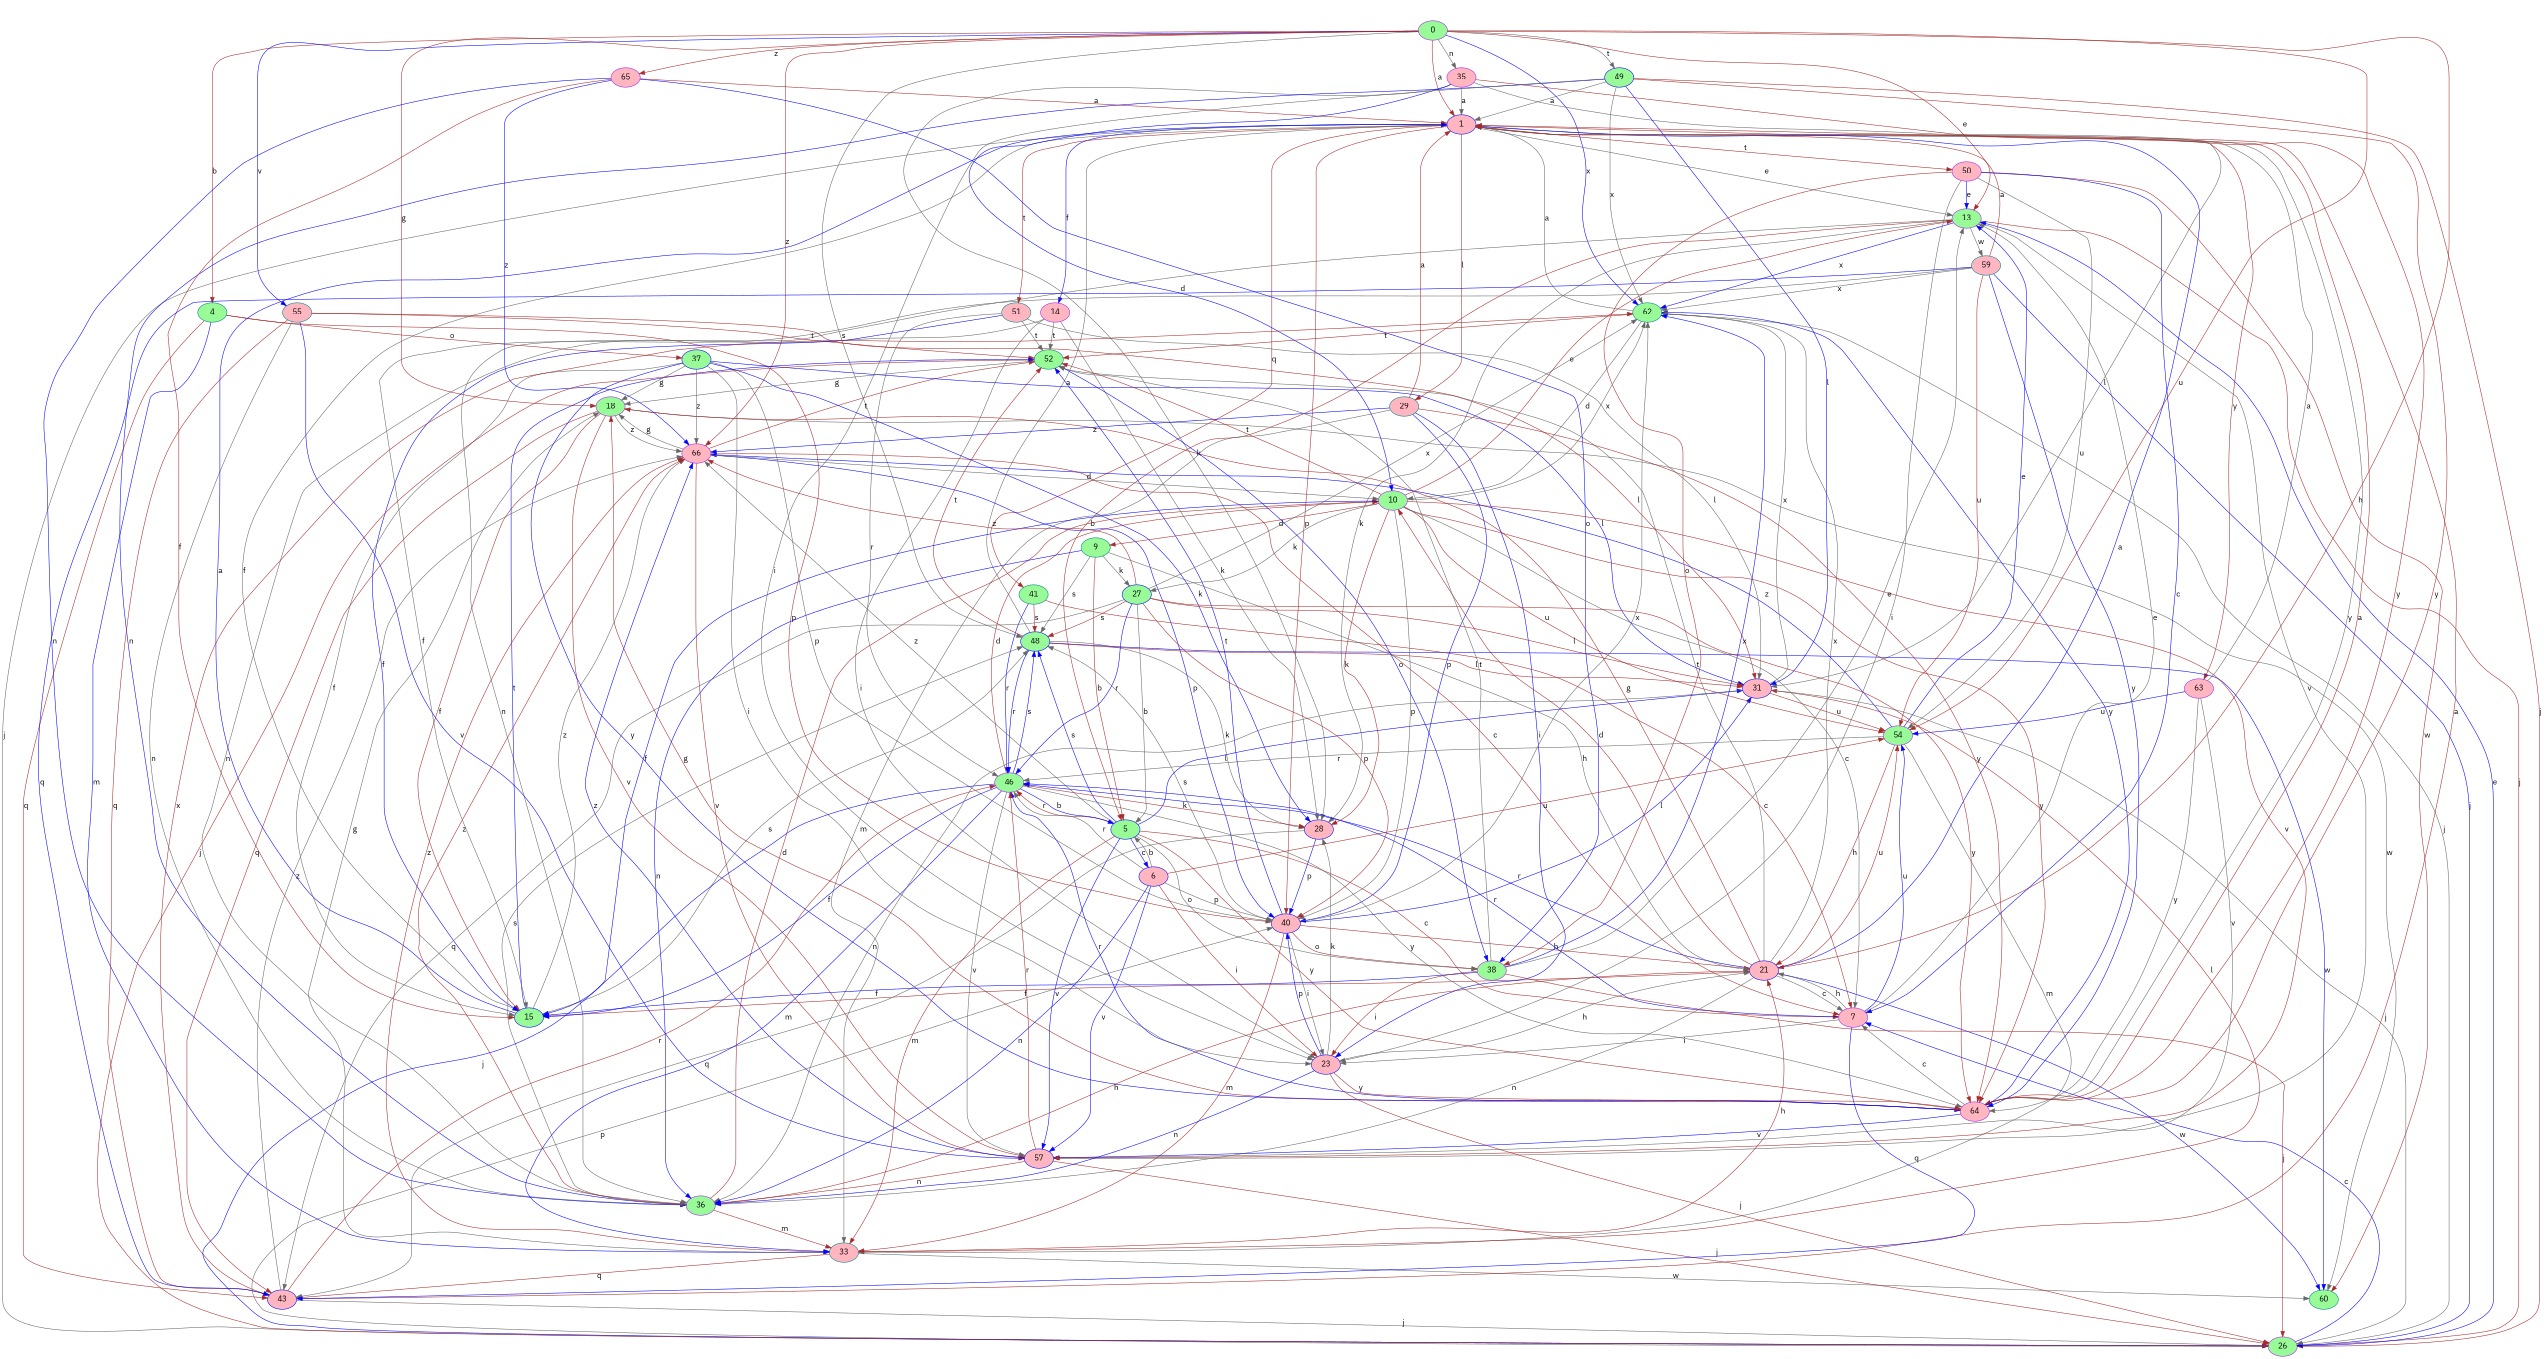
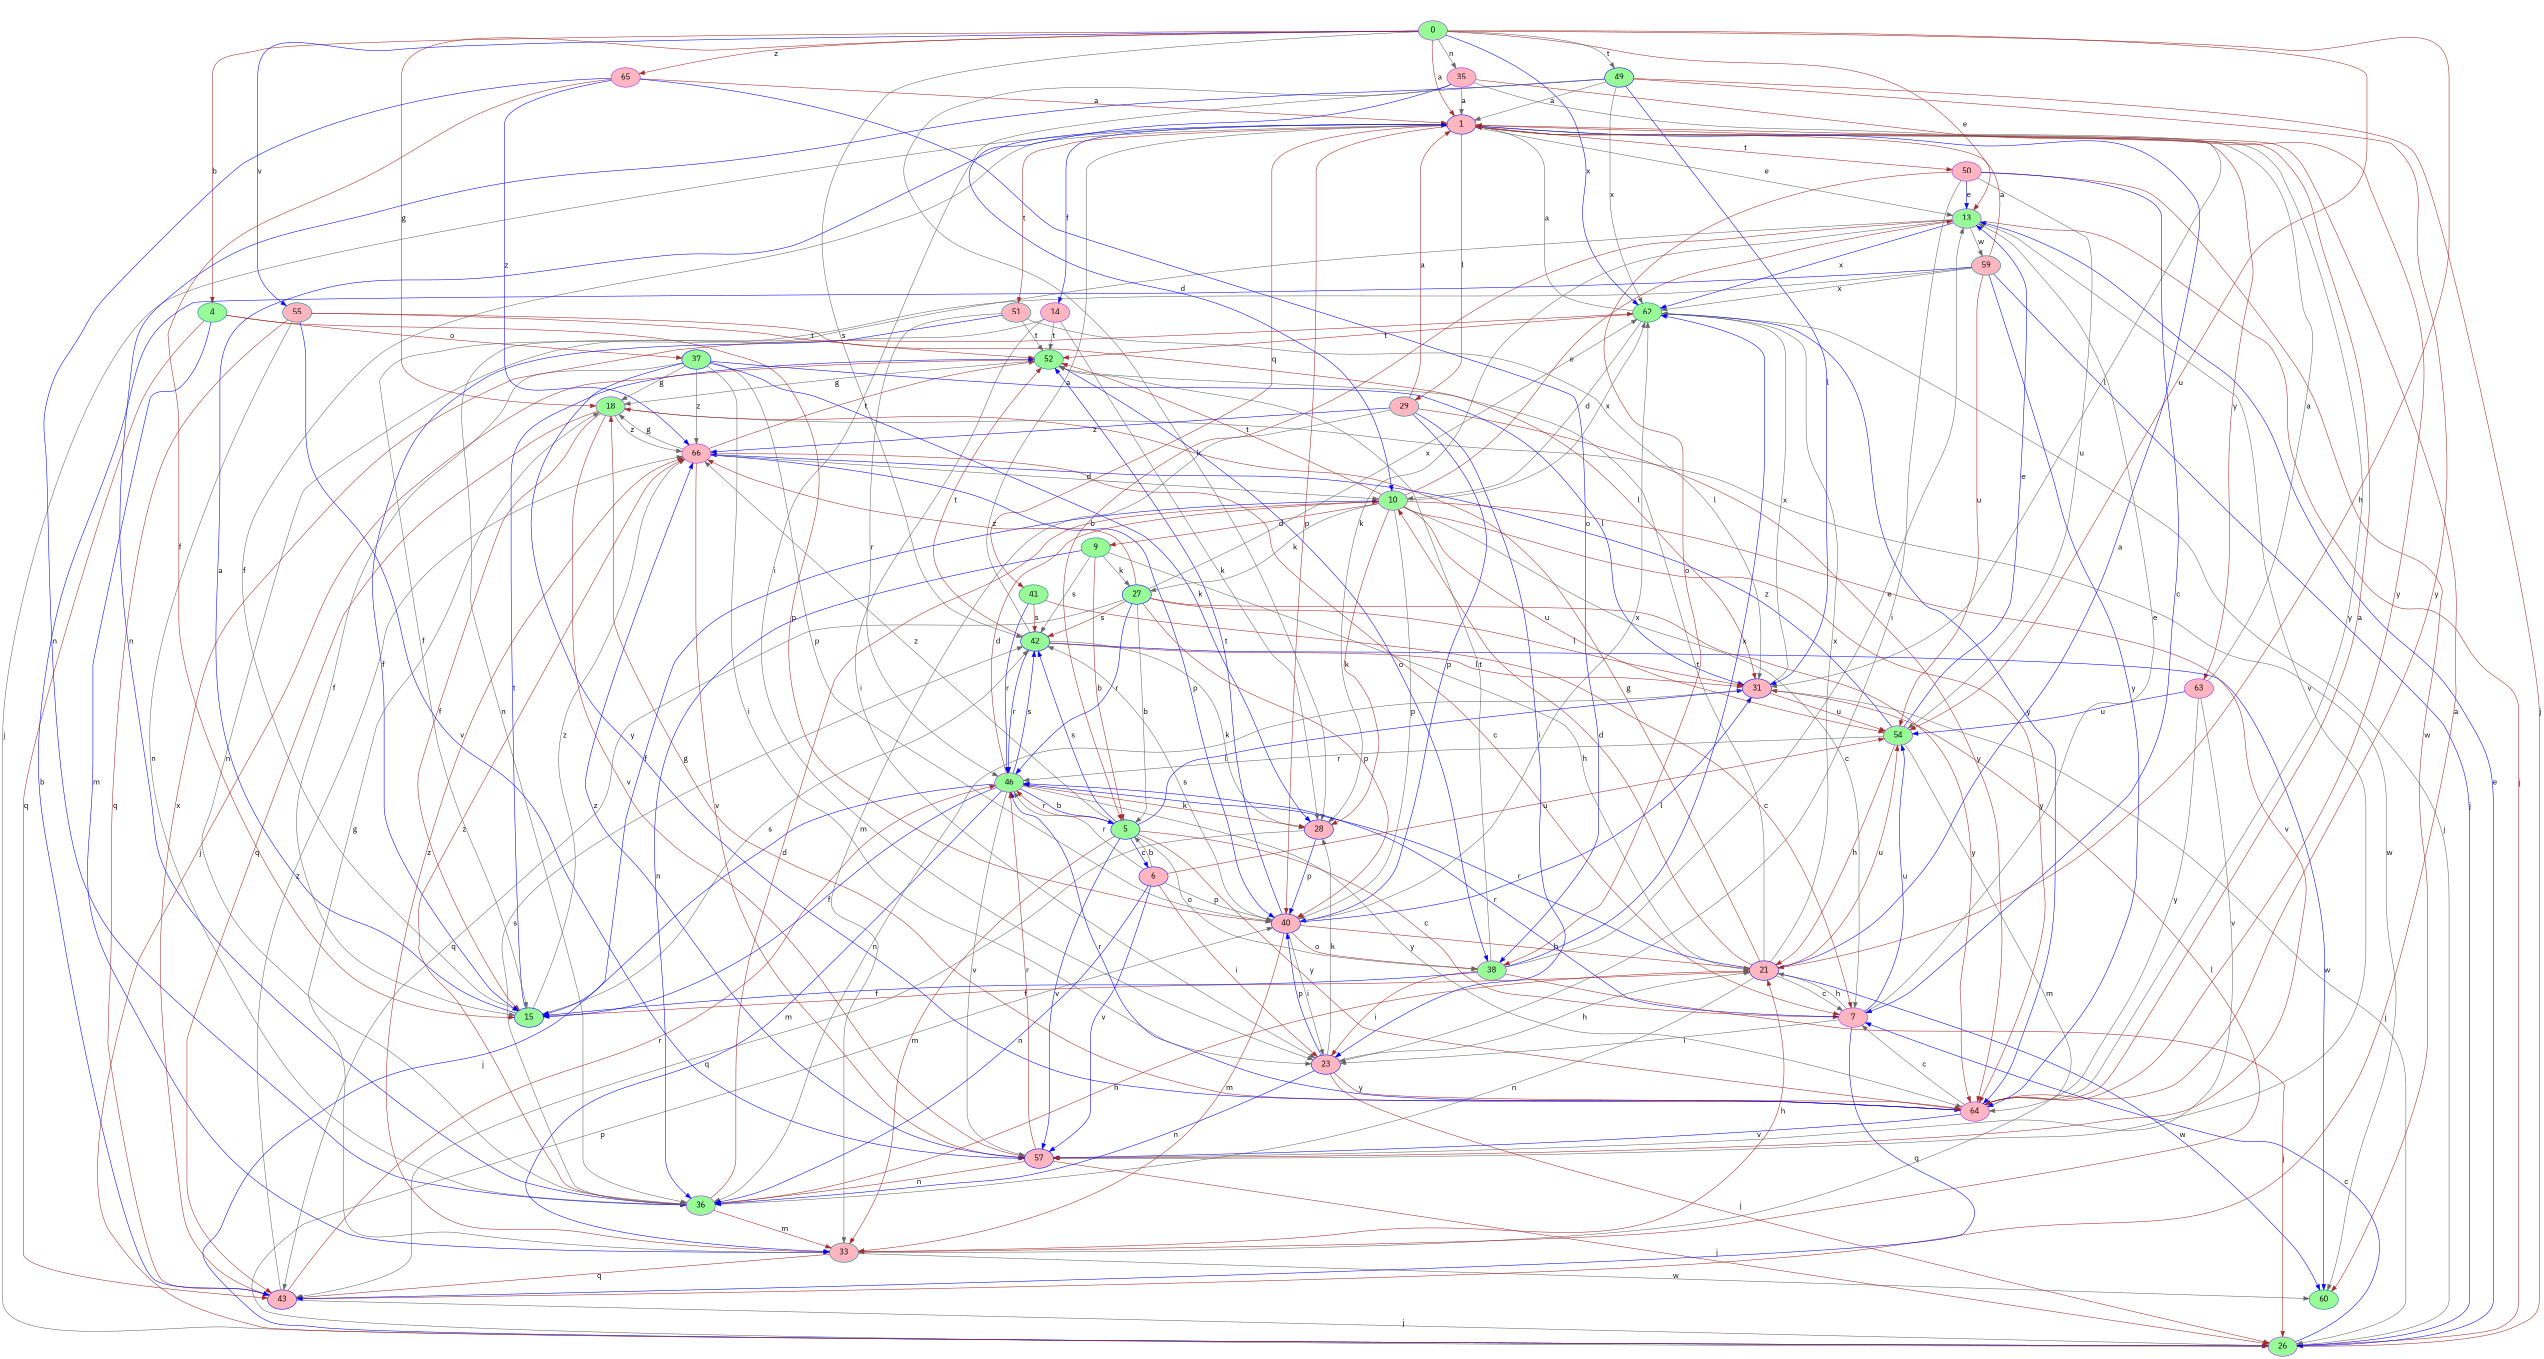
(874, 47) -> none
(2054, 634) -> (1969, 637)
(1035, 642) -> (1035, 642)
(42, 783) -> (42, 783)
